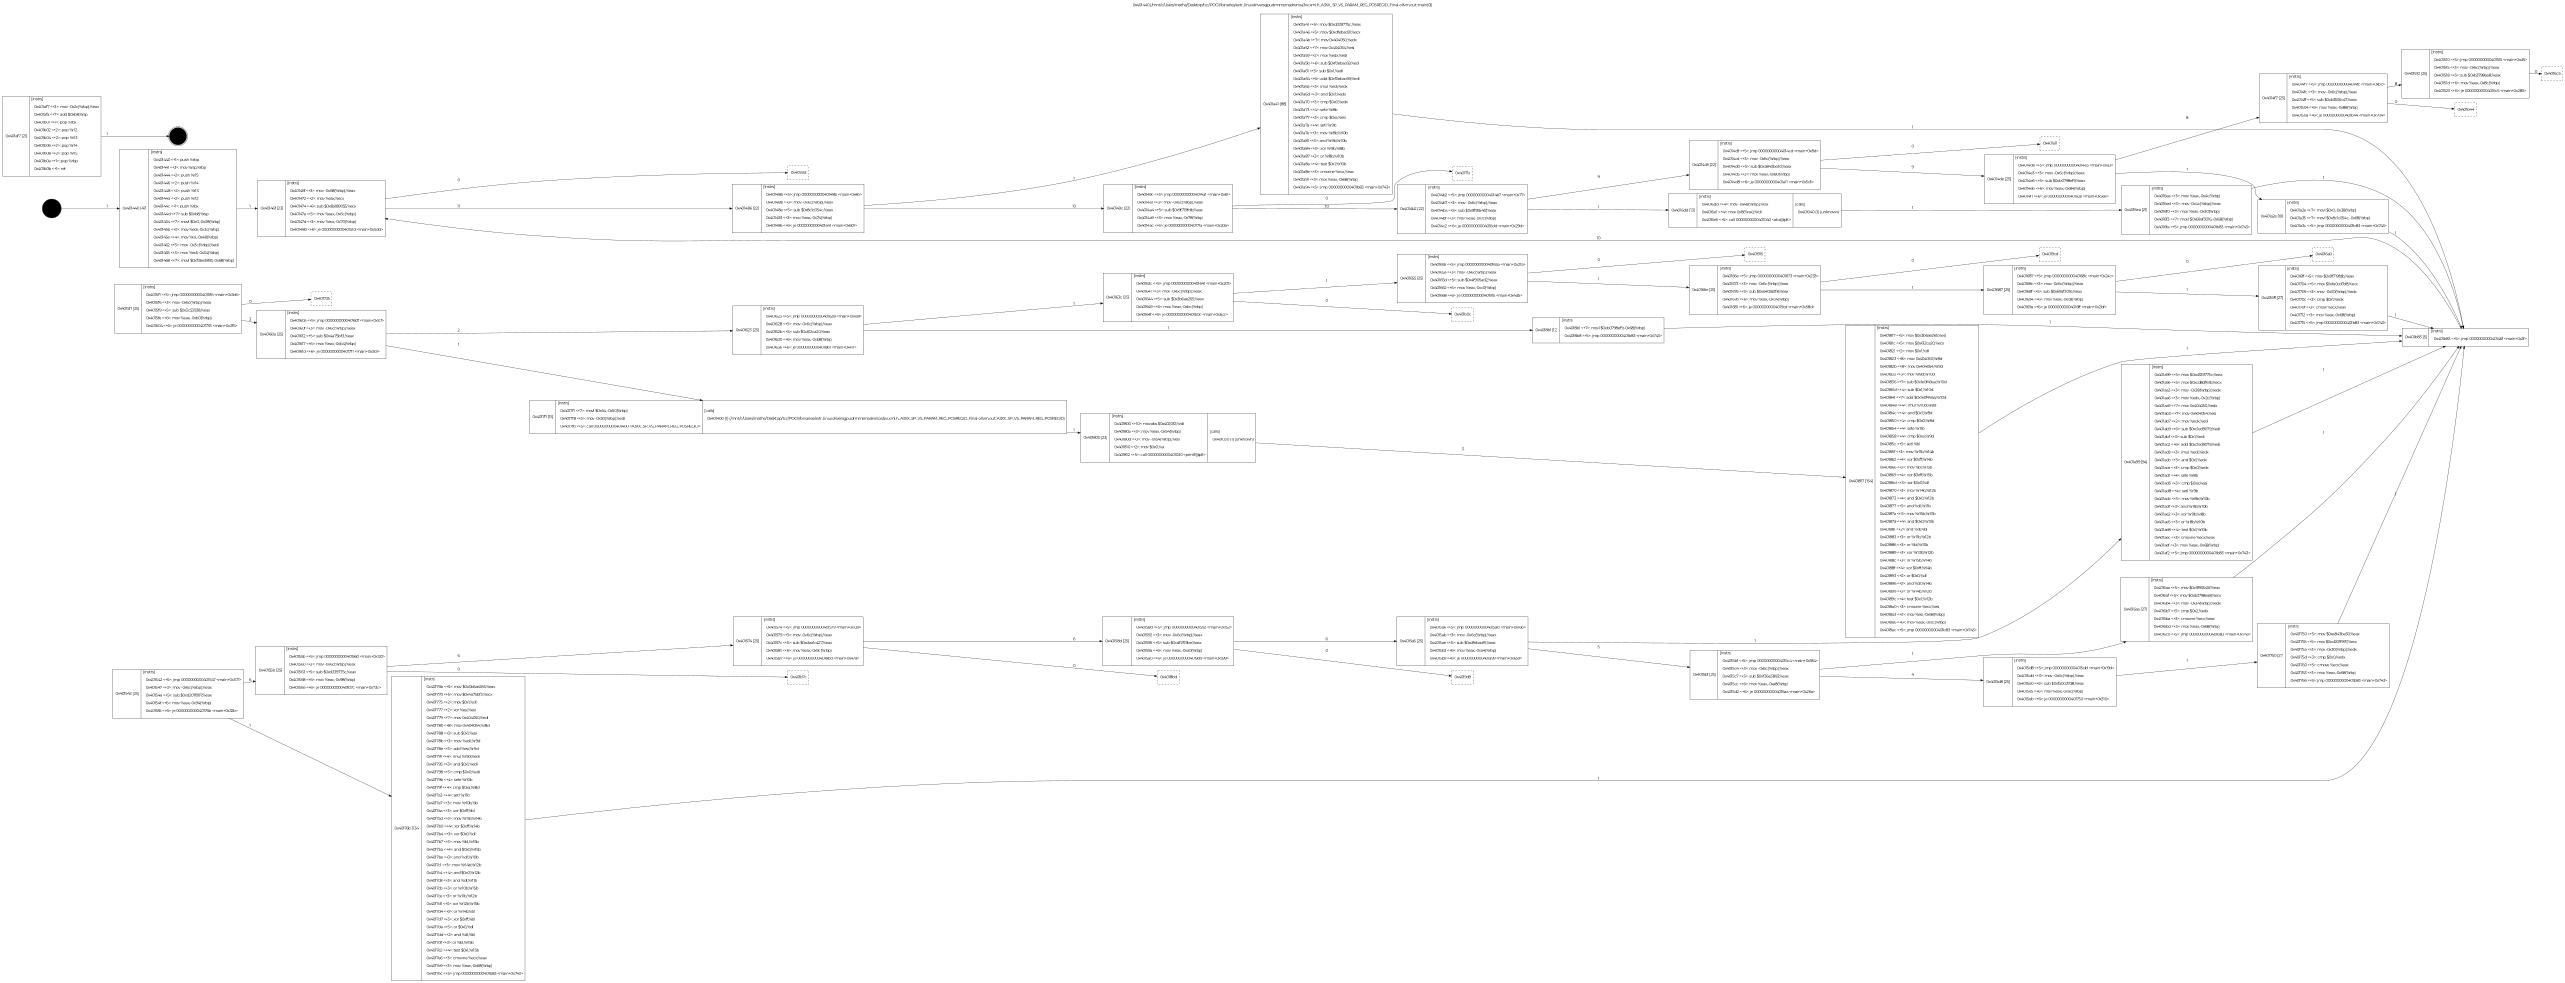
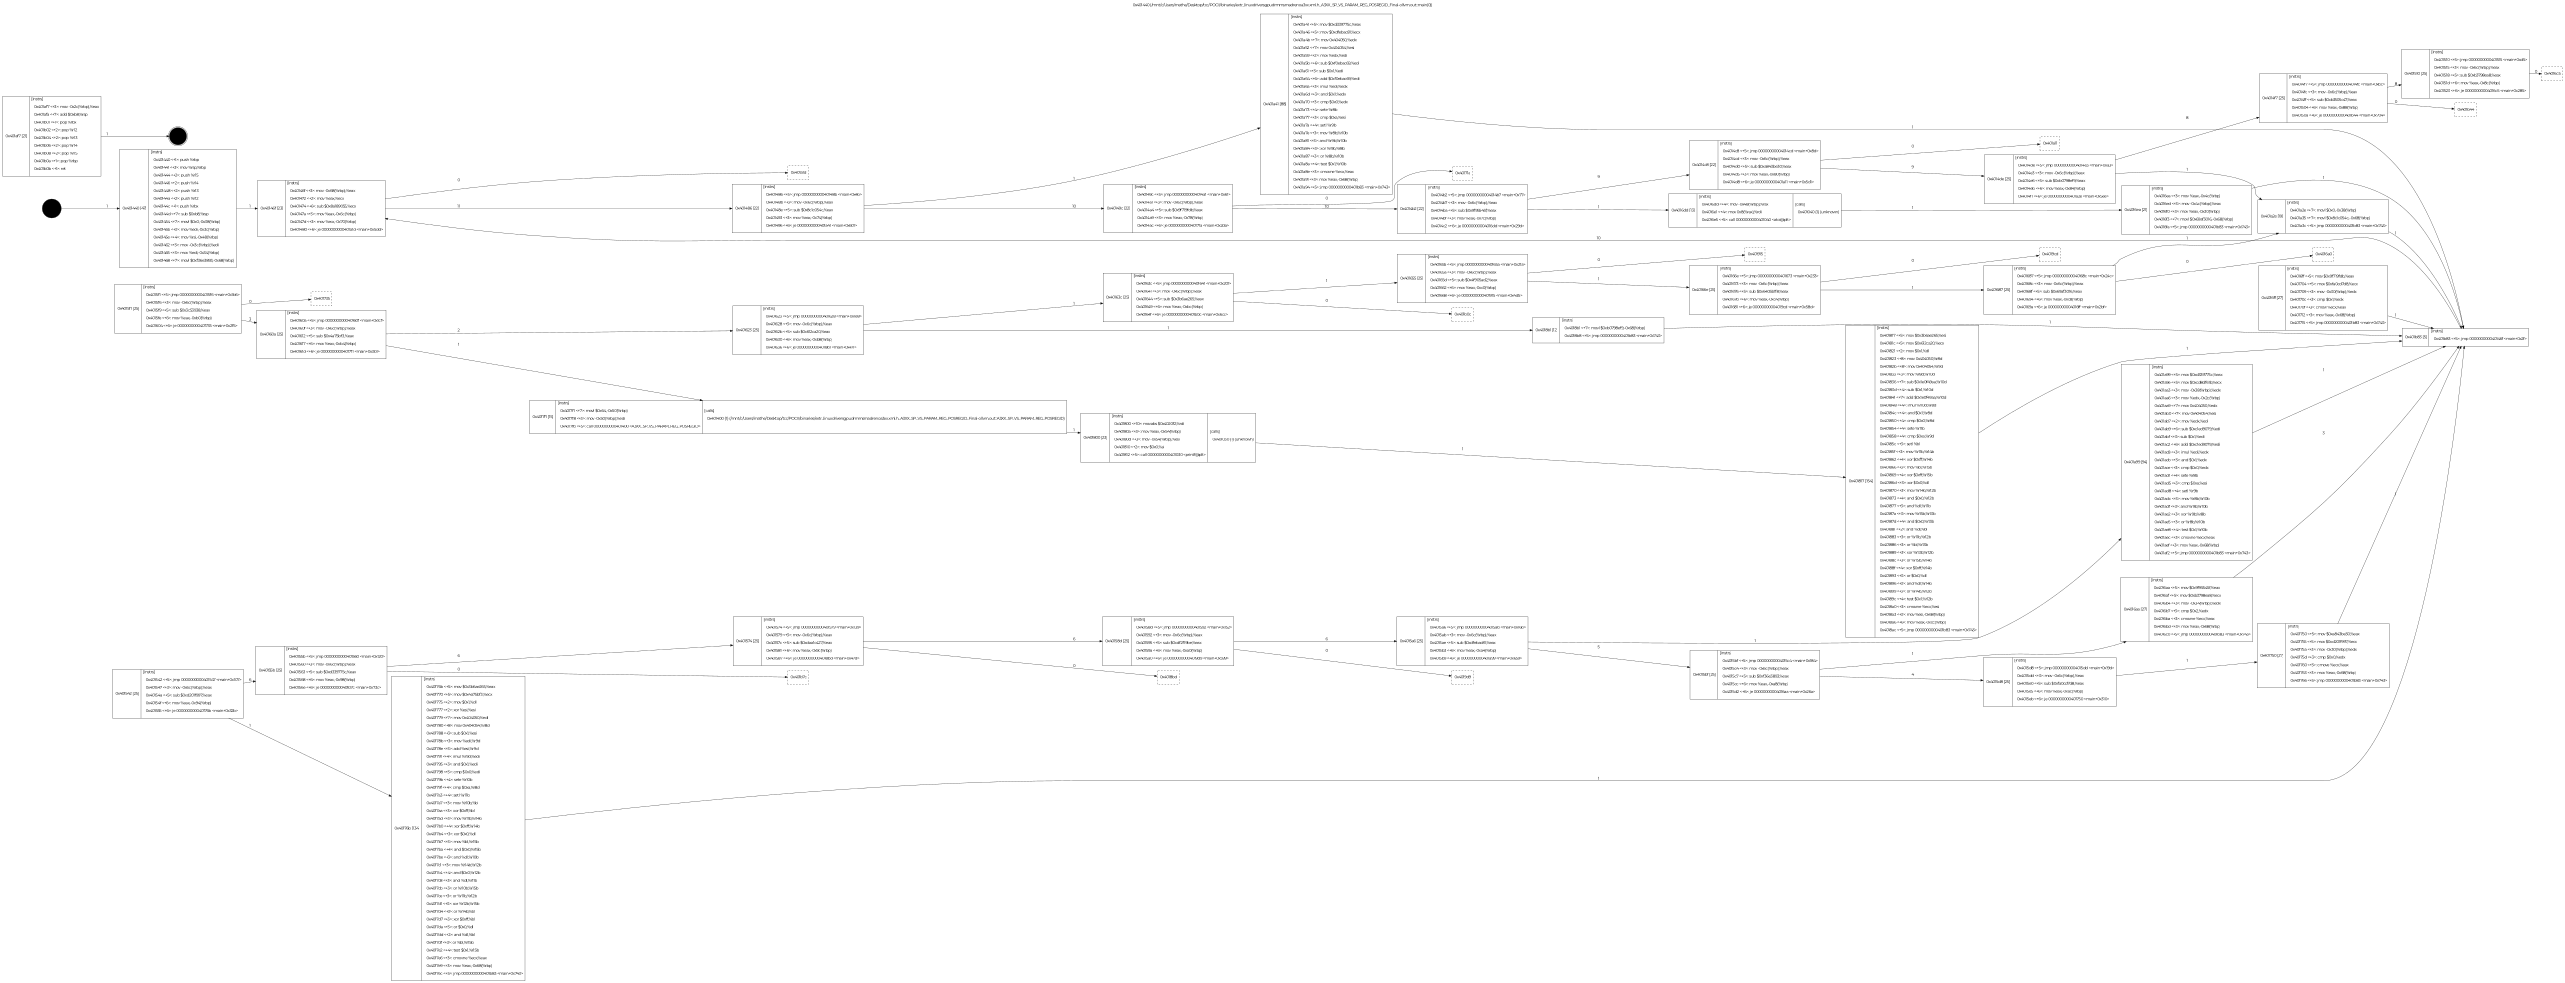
(2186, 294) -> (2193, 245)
(2323, 433) -> (2323, 433)
(1462, 449) -> (1462, 449)
